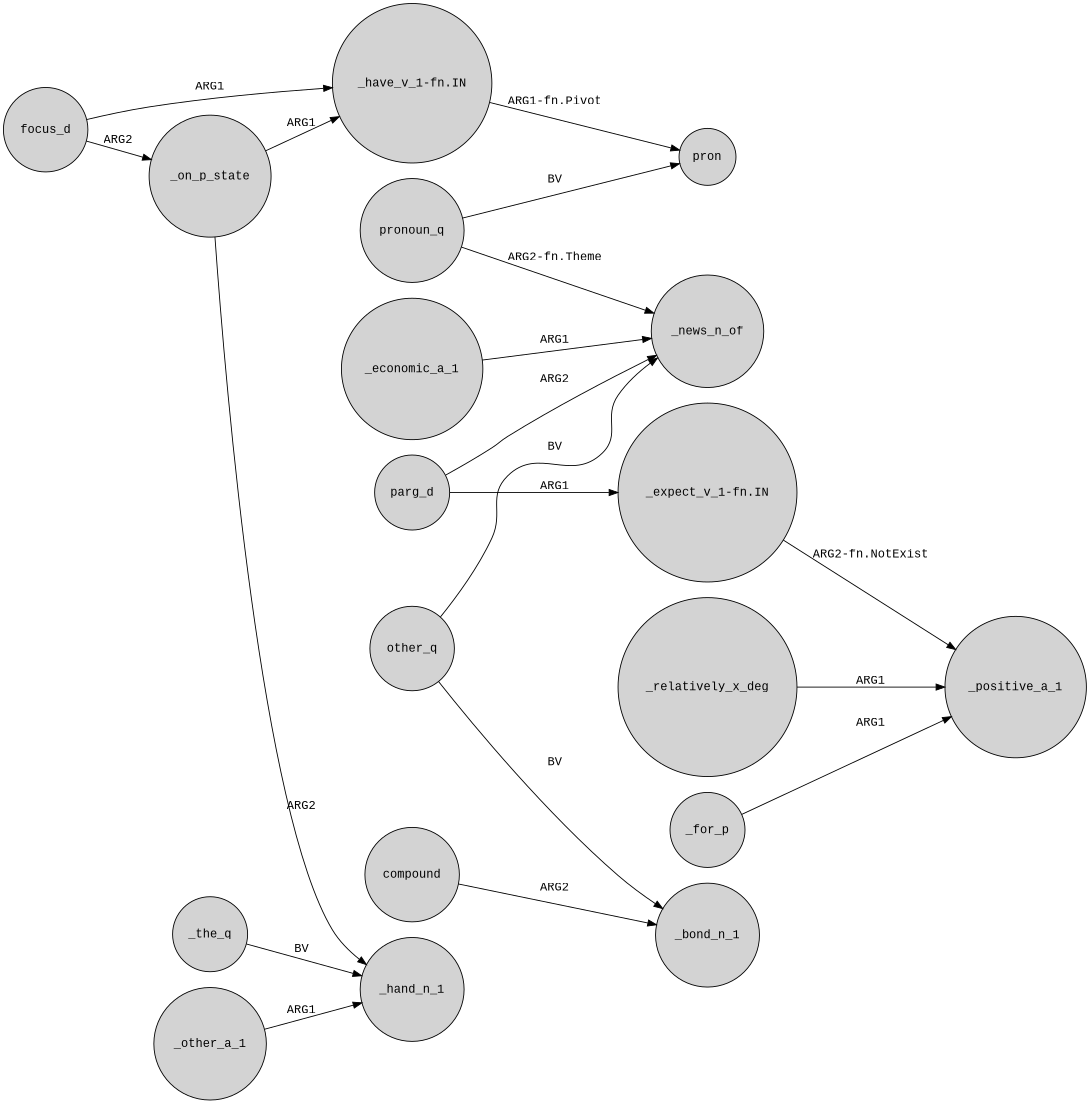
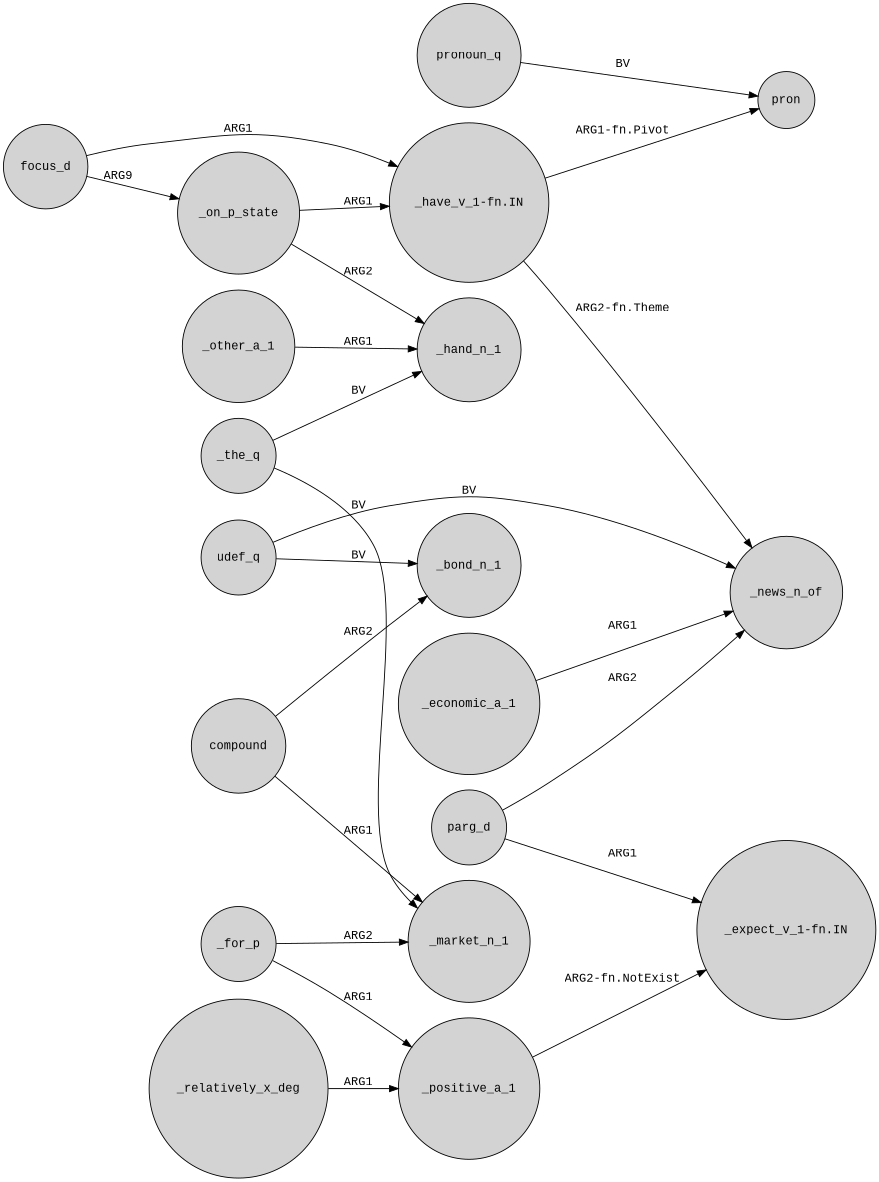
(118, 140) -> (118, 176)
(553, 279) -> (637, 399)
(866, 592) -> (615, 1016)
(412, 648) -> (239, 558)
none -> (469, 941)
